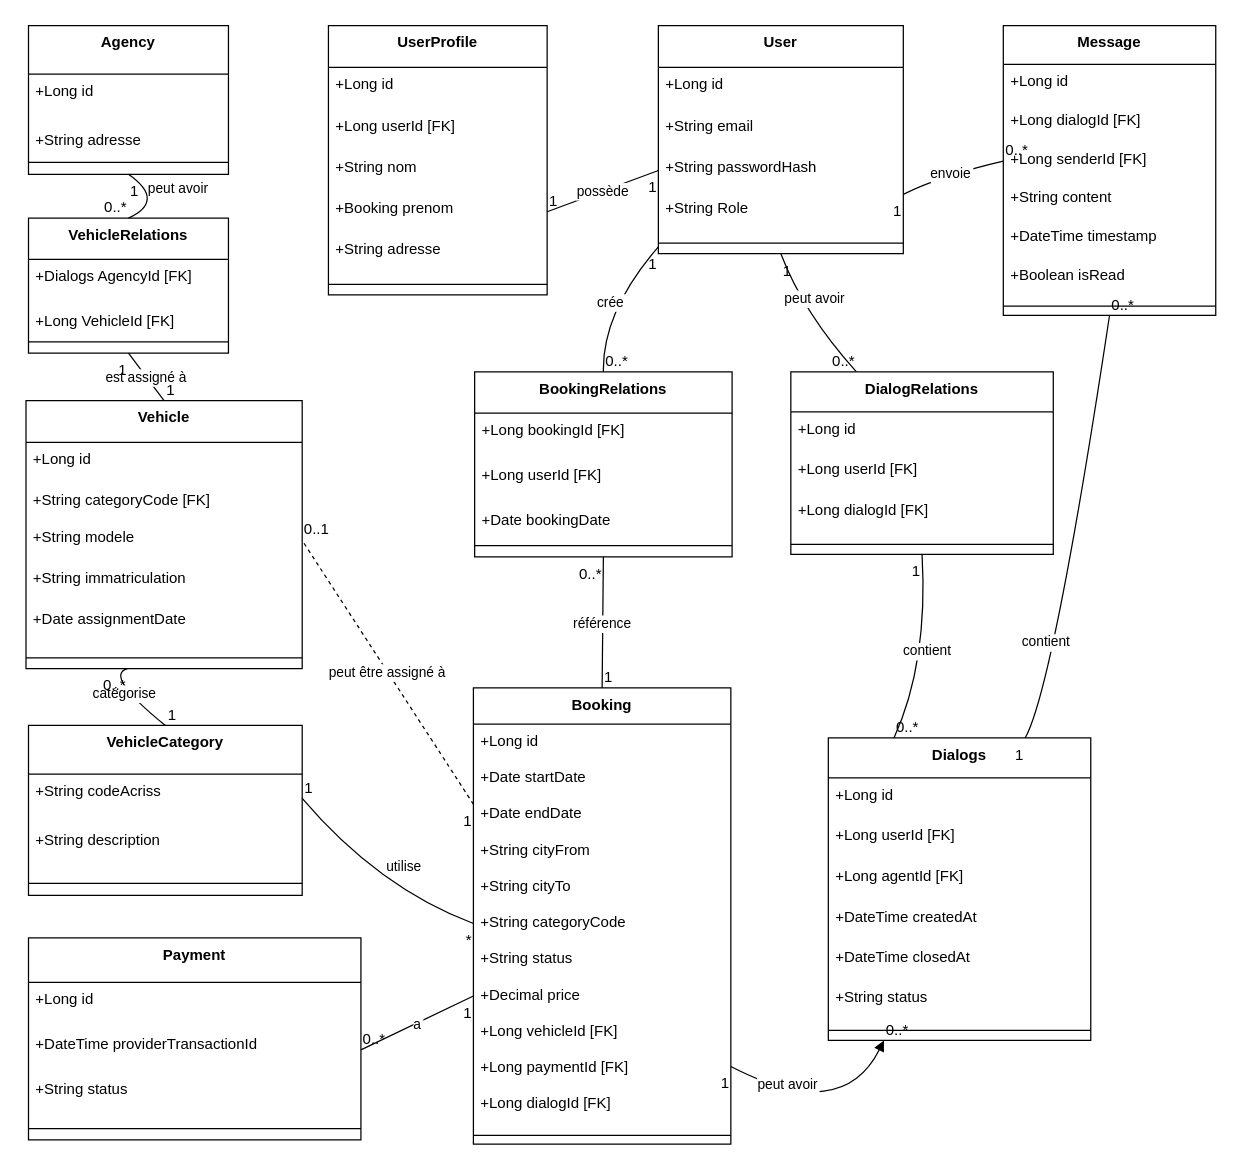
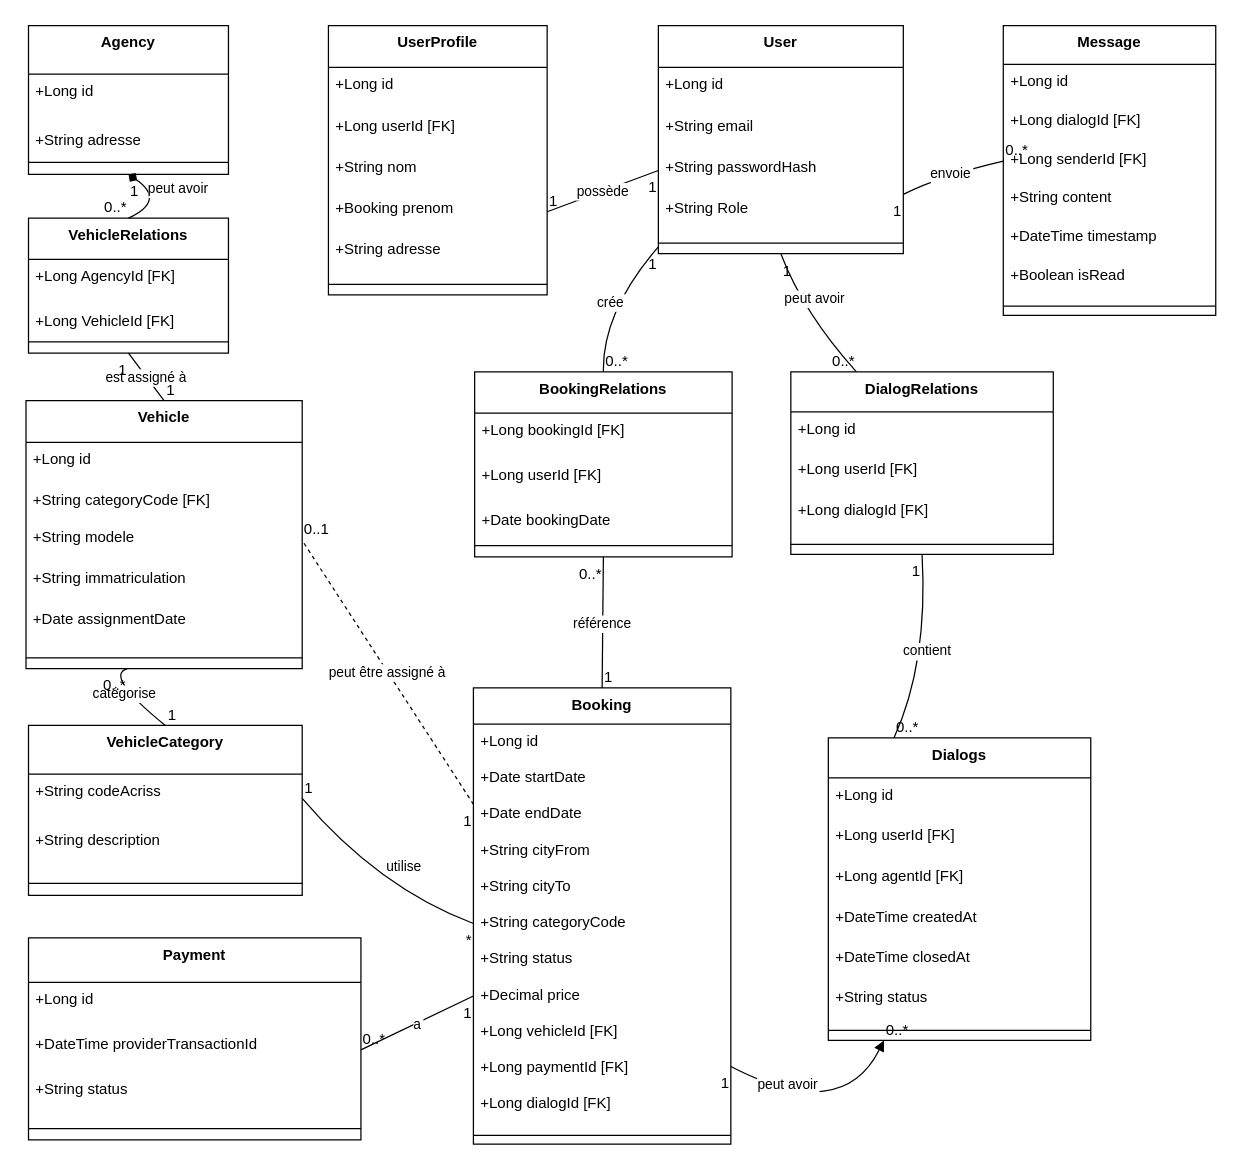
(145, 192) -> (149, 195)
(120, 276) -> (111, 276)
(1075, 529) -> none
